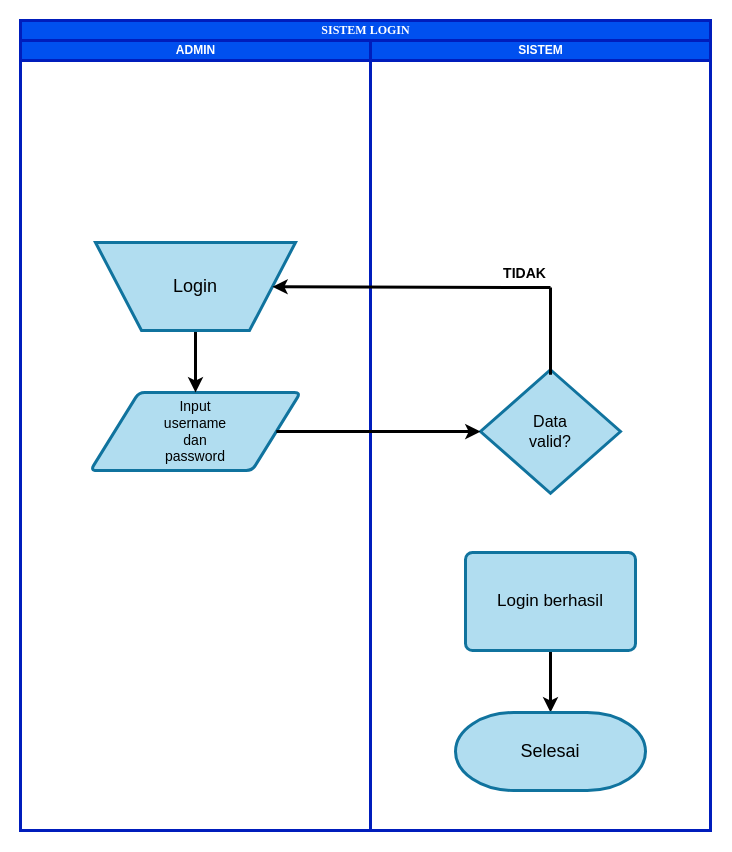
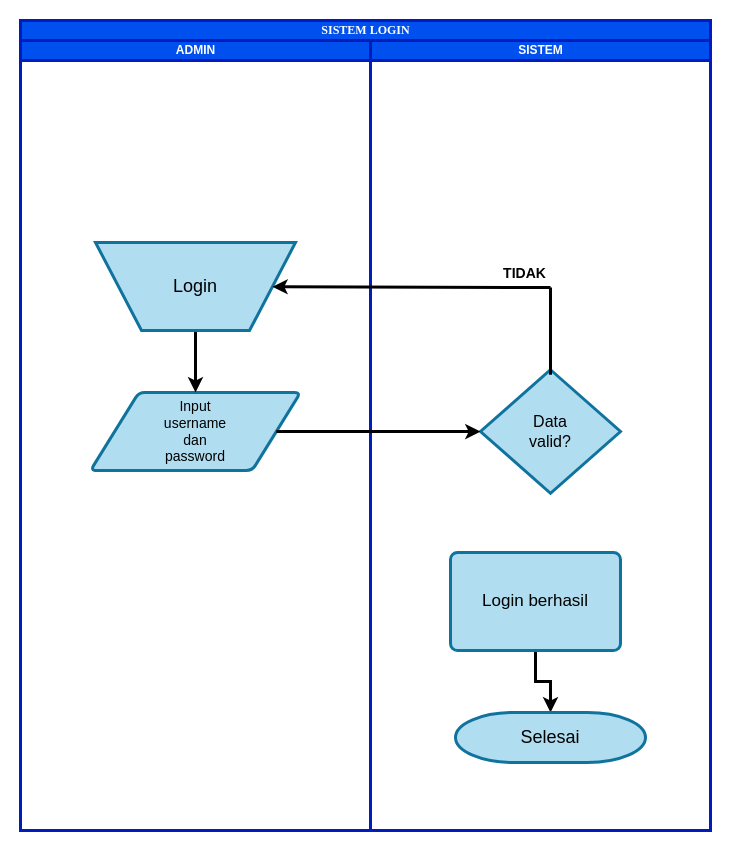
(551, 602) -> (536, 602)
(551, 752) -> (551, 738)
